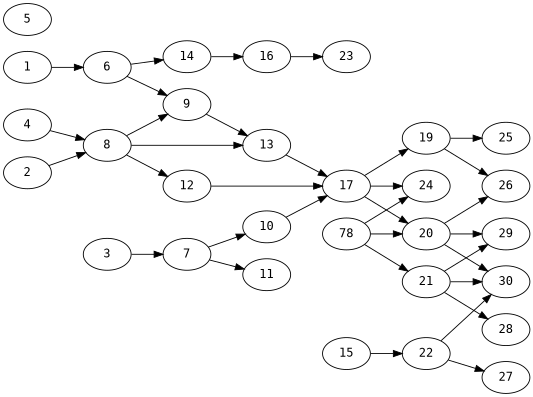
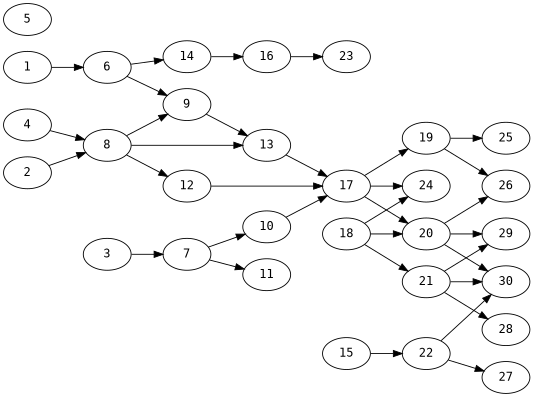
(346, 234) -> (346, 234)
